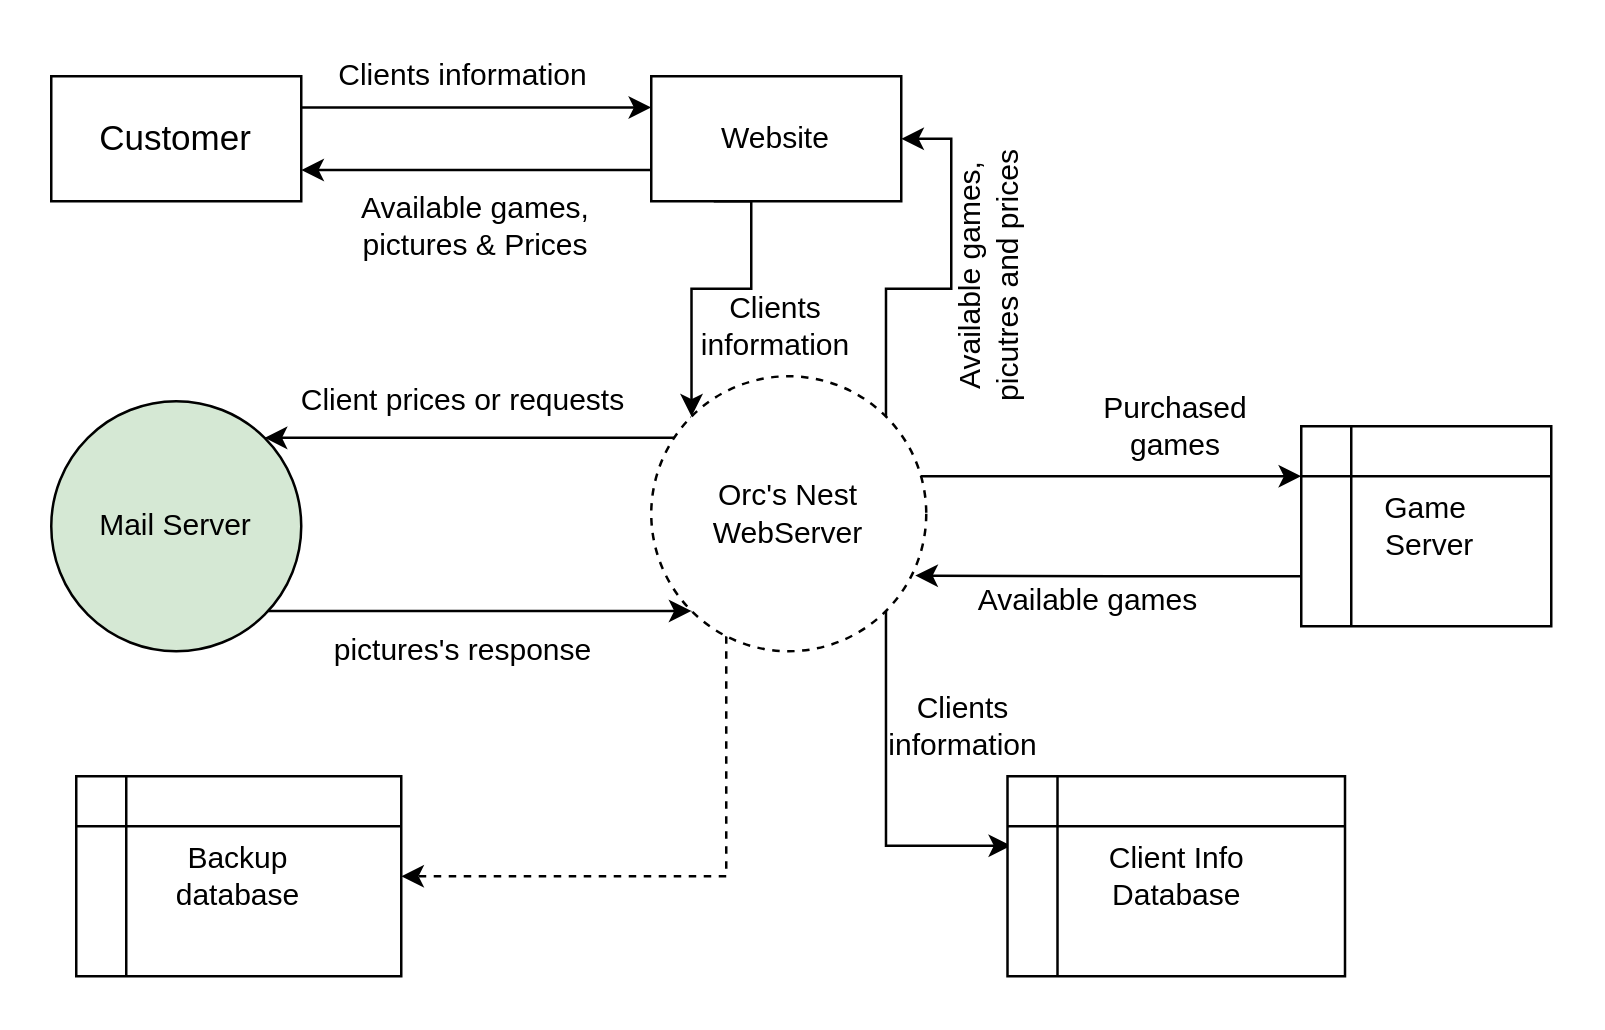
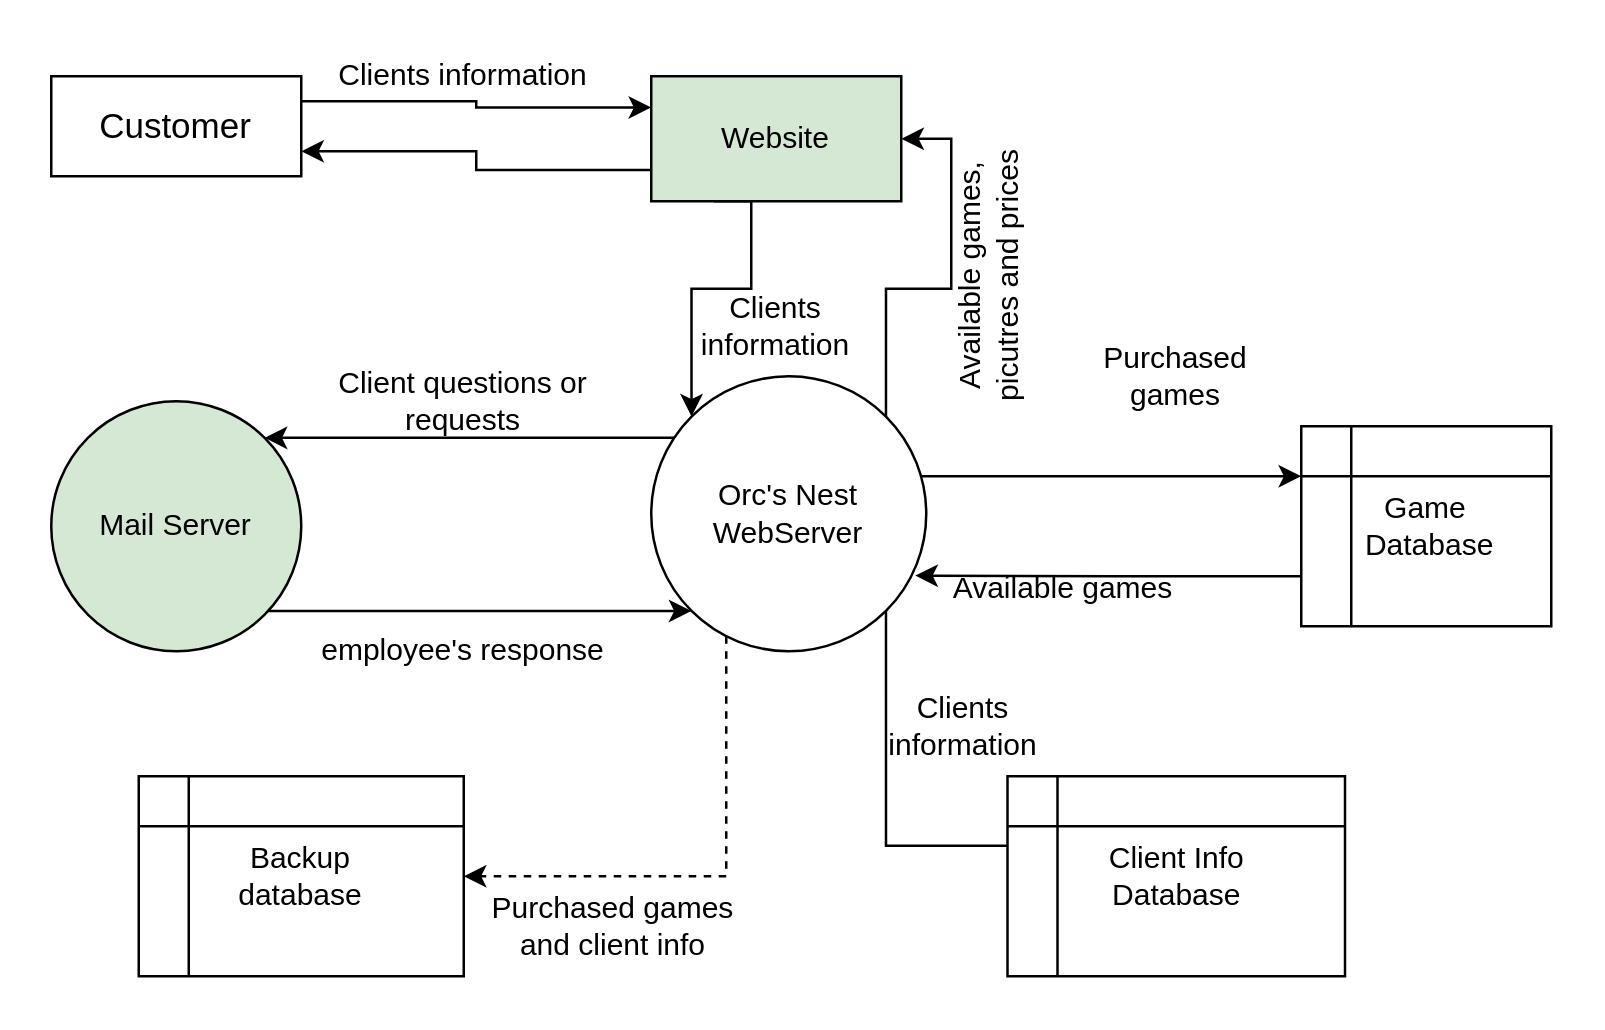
(176, 139) -> (176, 126)
(776, 139) -> (776, 139)
(476, 226) -> none
(464, 401) -> (464, 401)
(1176, 426) -> (1176, 376)
(789, 514) -> (789, 514)
(1426, 526) -> (1426, 526)
(1089, 601) -> (1064, 589)
(464, 651) -> (464, 651)
(992, 846) -> (998, 846)
(239, 876) -> (301, 876)
none -> (614, 926)
